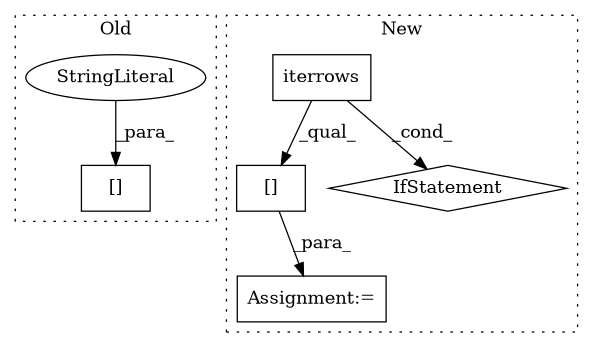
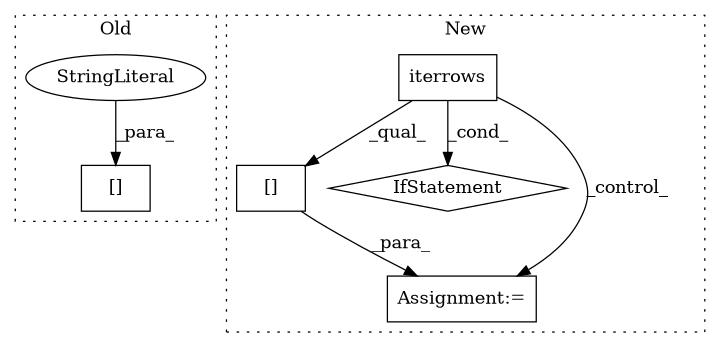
none -> (583, 175)
